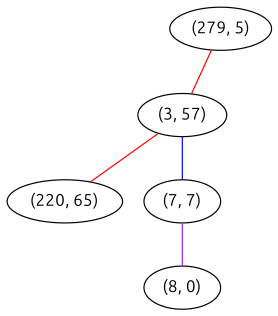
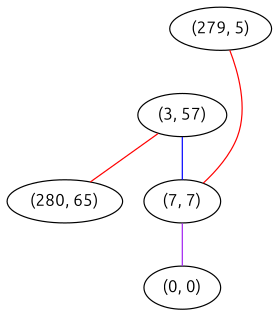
(201, 72) -> (241, 122)
(65, 201) -> (65, 201)
(182, 288) -> (182, 288)
